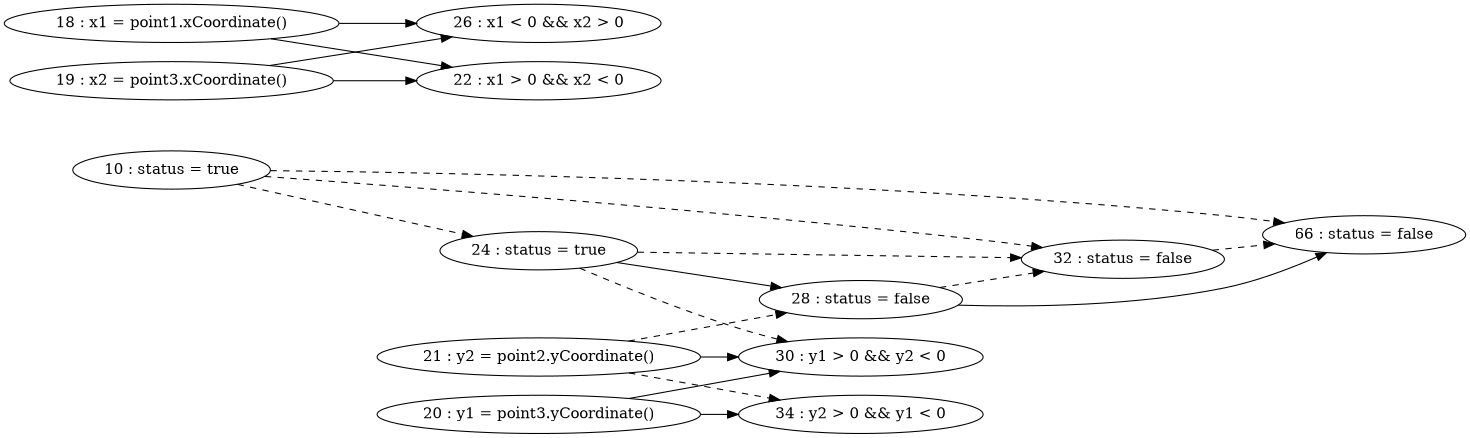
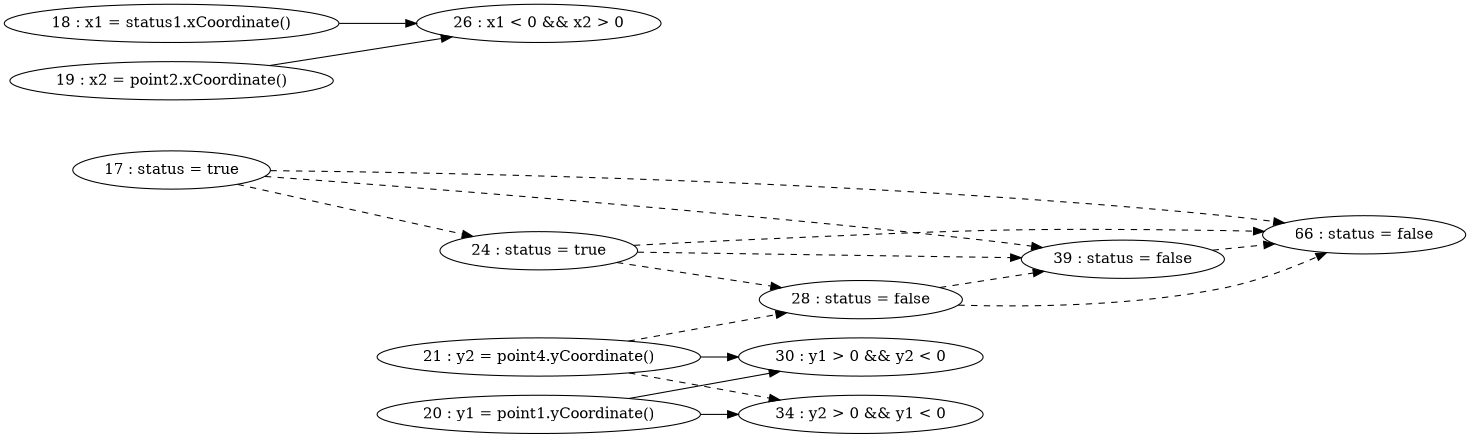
(172, 23) -> (172, 23)
(172, 81) -> (172, 81)
(539, 81) -> none
(172, 170) -> (172, 170)
(1123, 259) -> (1123, 259)
(694, 274) -> (694, 274)
(1141, 300) -> (1141, 300)
(677, 307) -> (975, 231)
(539, 357) -> (539, 357)
(539, 414) -> (539, 414)
